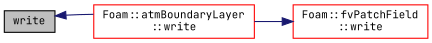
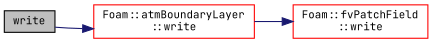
(80, 15) -> (69, 28)
